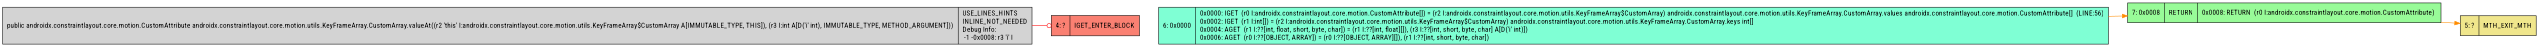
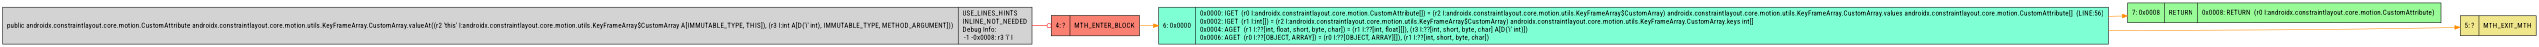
(2448, 23) -> (2282, 30)
(1104, 25) -> (1105, 25)
none -> (1146, 26)
